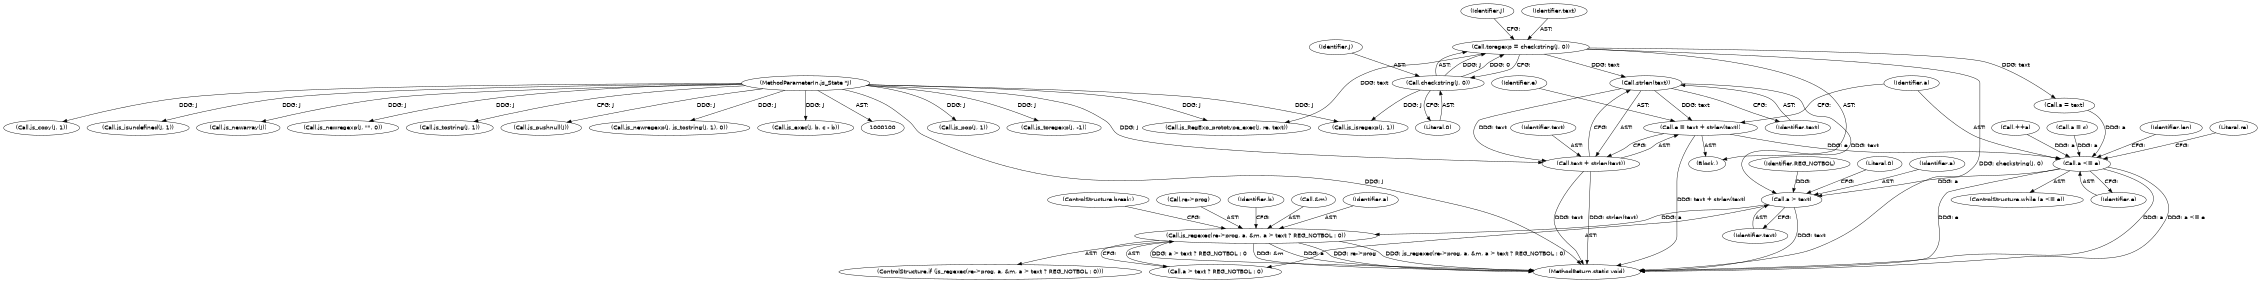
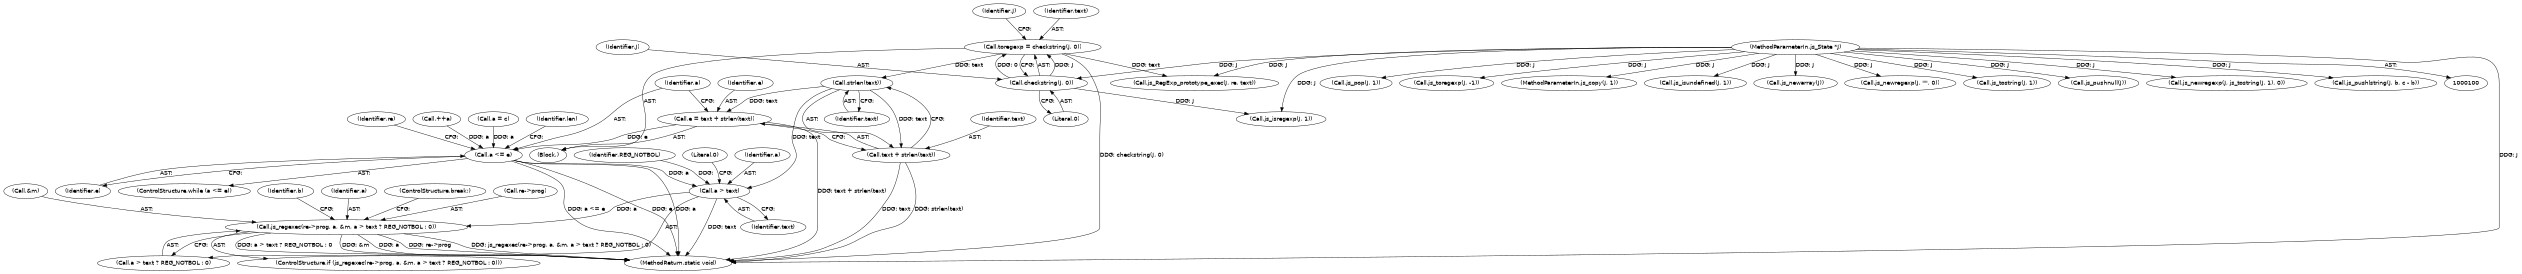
(606, 106) -> (1923, 65)
(2064, 106) -> none
(42, 128) -> (1569, 83)
(806, 128) -> (2376, 83)
(2234, 128) -> (376, 119)
(1196, 147) -> (1276, 59)
